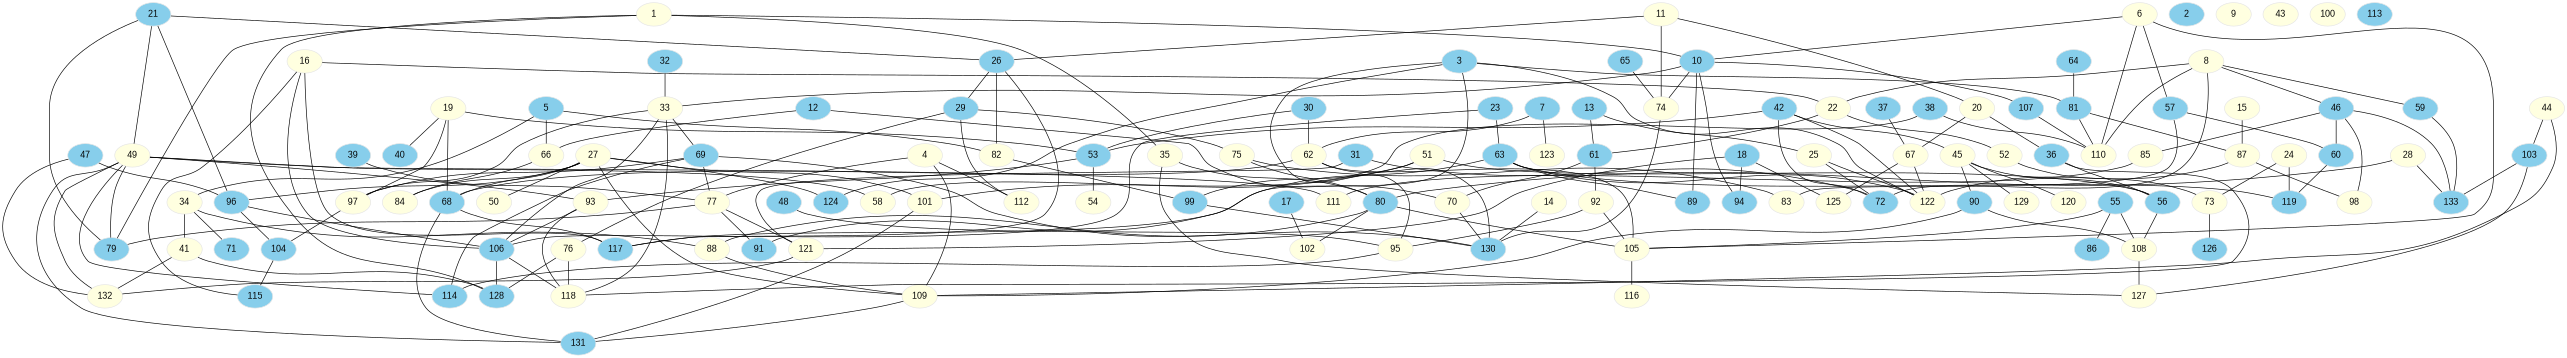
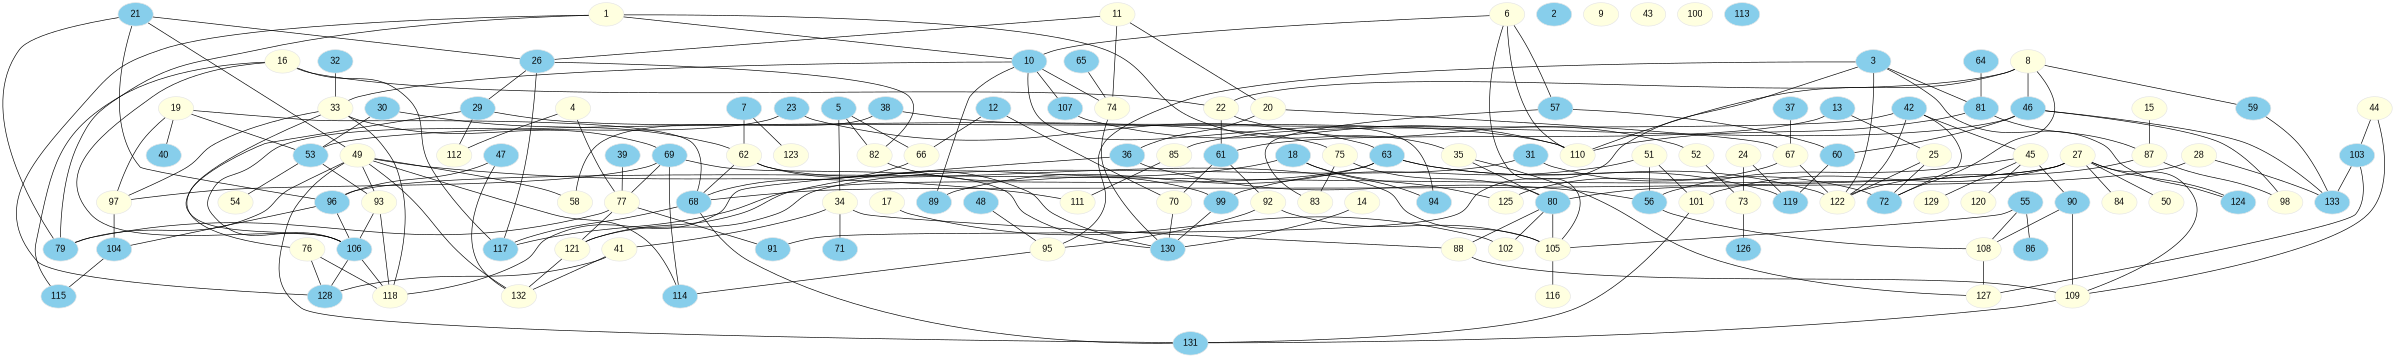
(473, 178) -> (808, 180)
(1286, 202) -> (887, 202)
(951, 213) -> none
